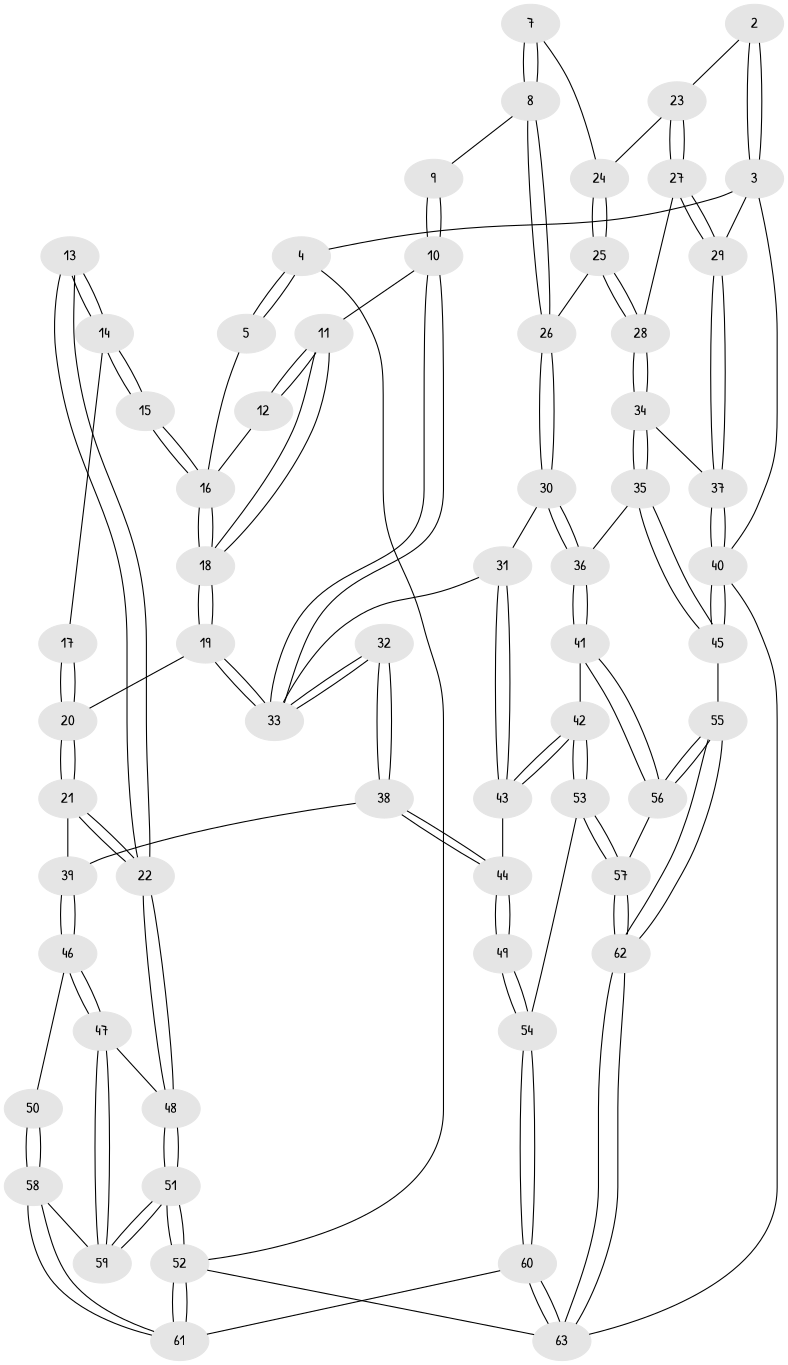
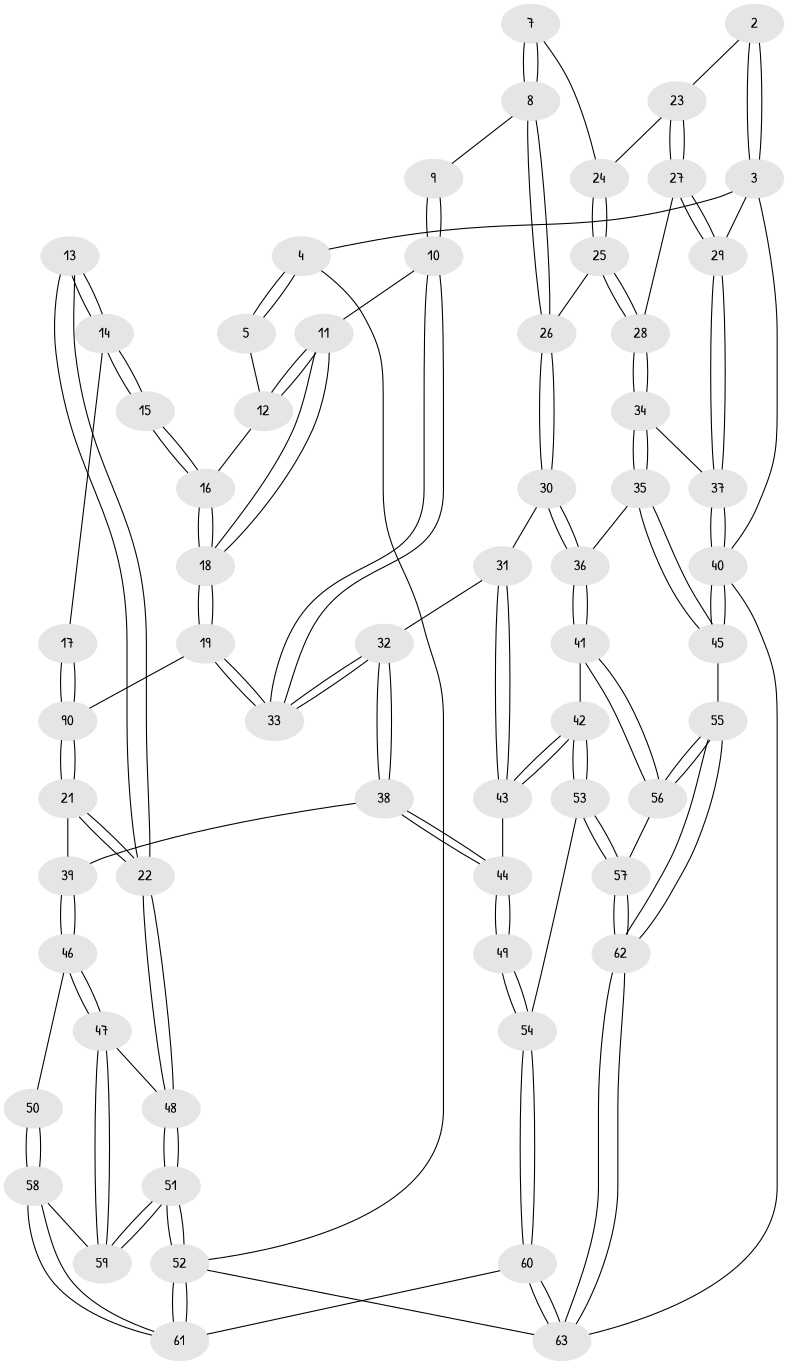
(220, 410) -> (255, 372)
(363, 613) -> (443, 605)
(68, 721) -> (68, 721)
